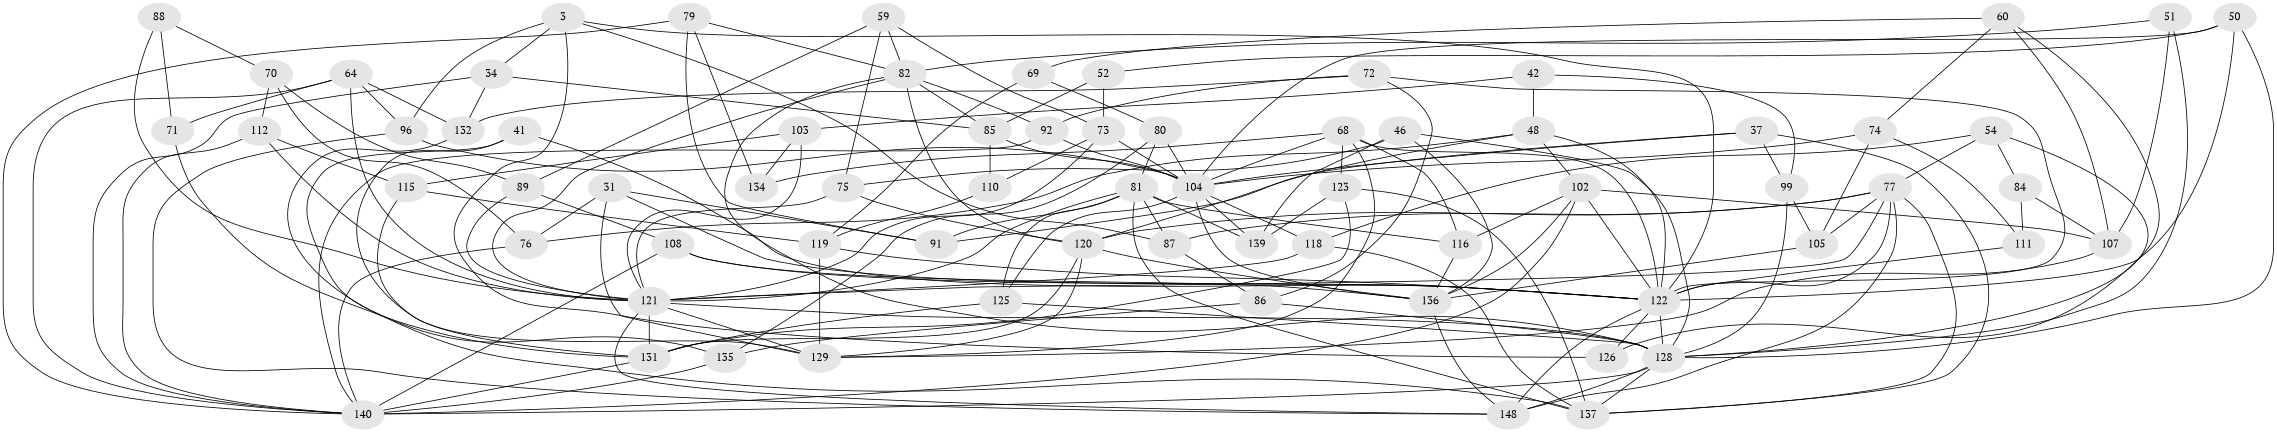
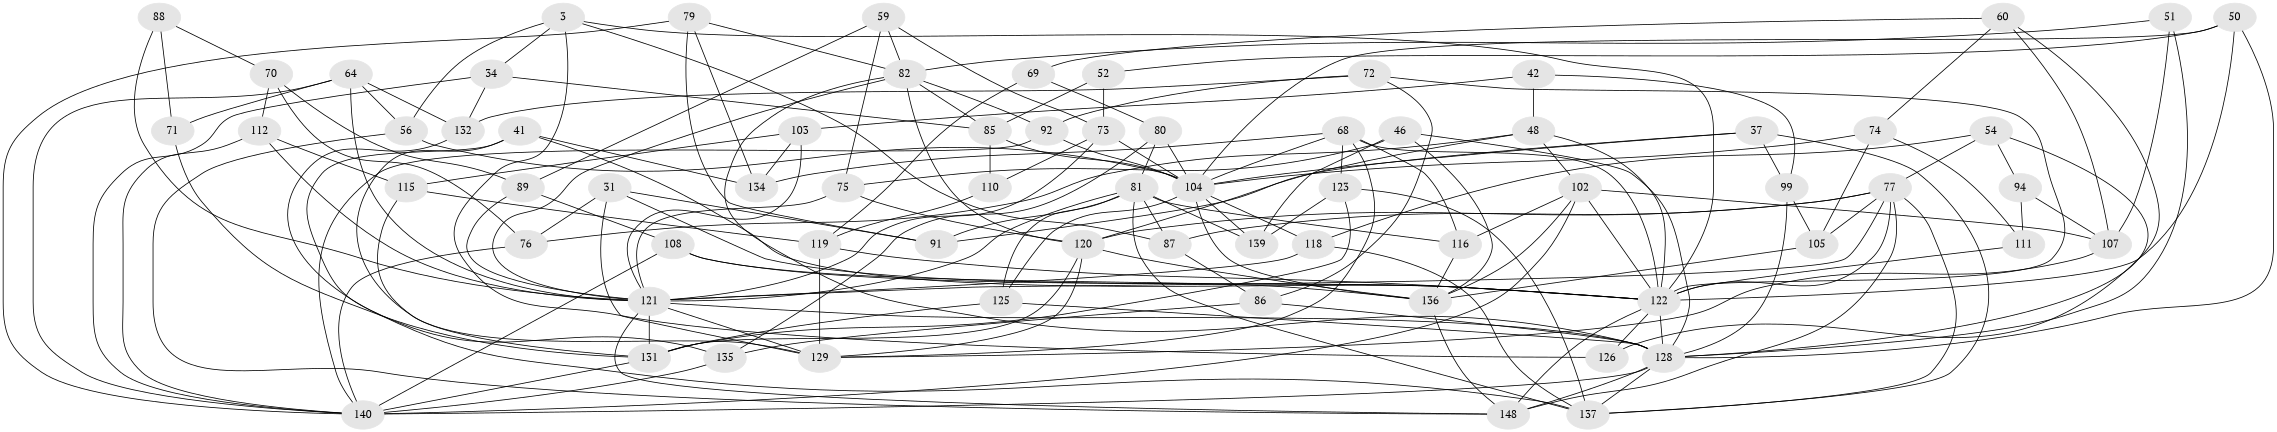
(406, 131) -> (406, 131)
none -> (638, 159)
(2020, 188) -> (2020, 188)
